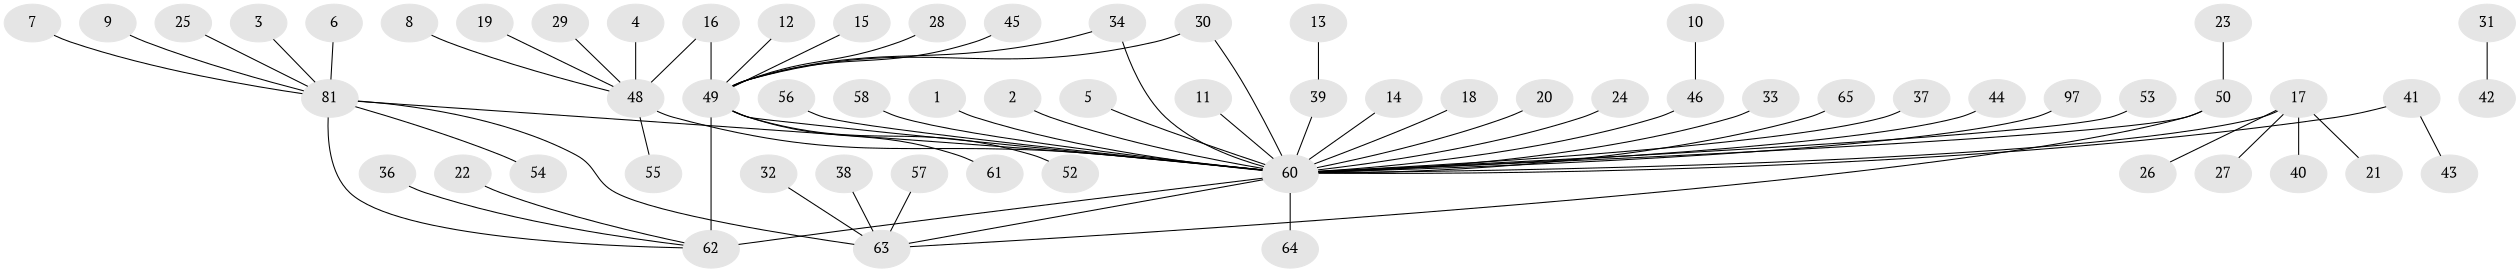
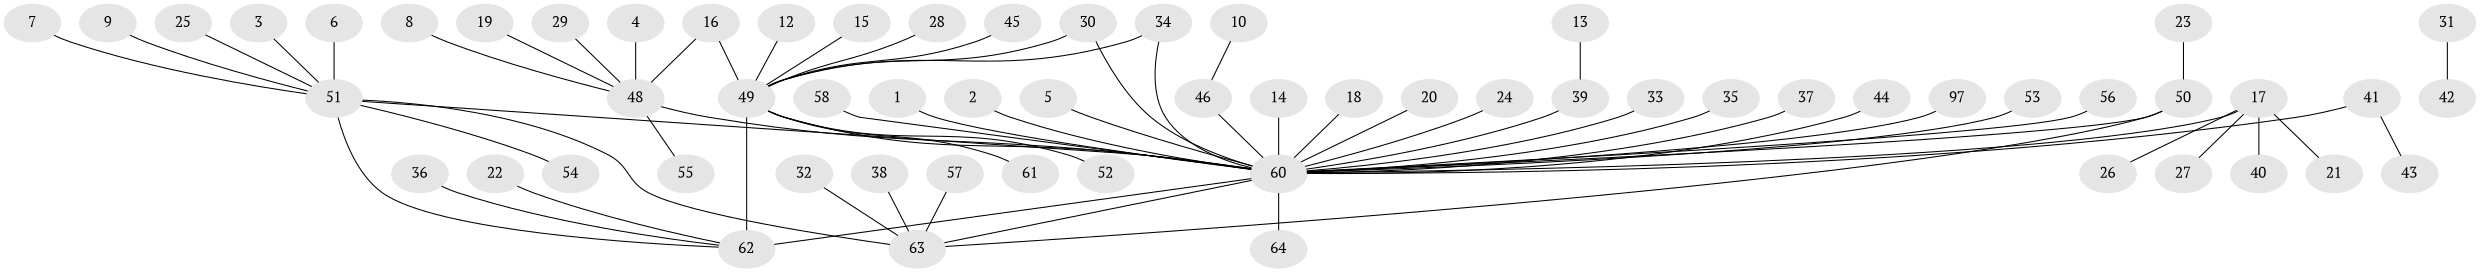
(330, 98) -> (334, 98)
(1203, 98) -> none
(1846, 98) -> (1731, 98)
